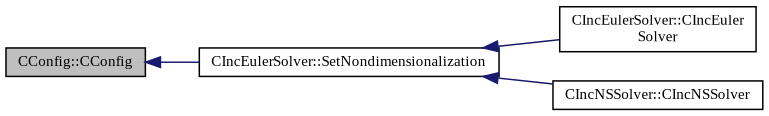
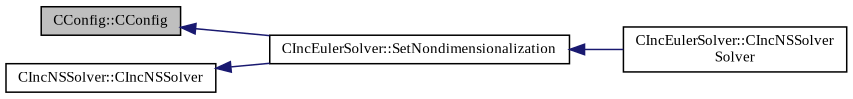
(658, 29) -> (735, 49)
(526, 81) -> (250, 65)
